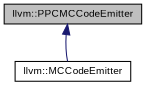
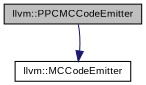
(66, 48) -> (80, 38)
